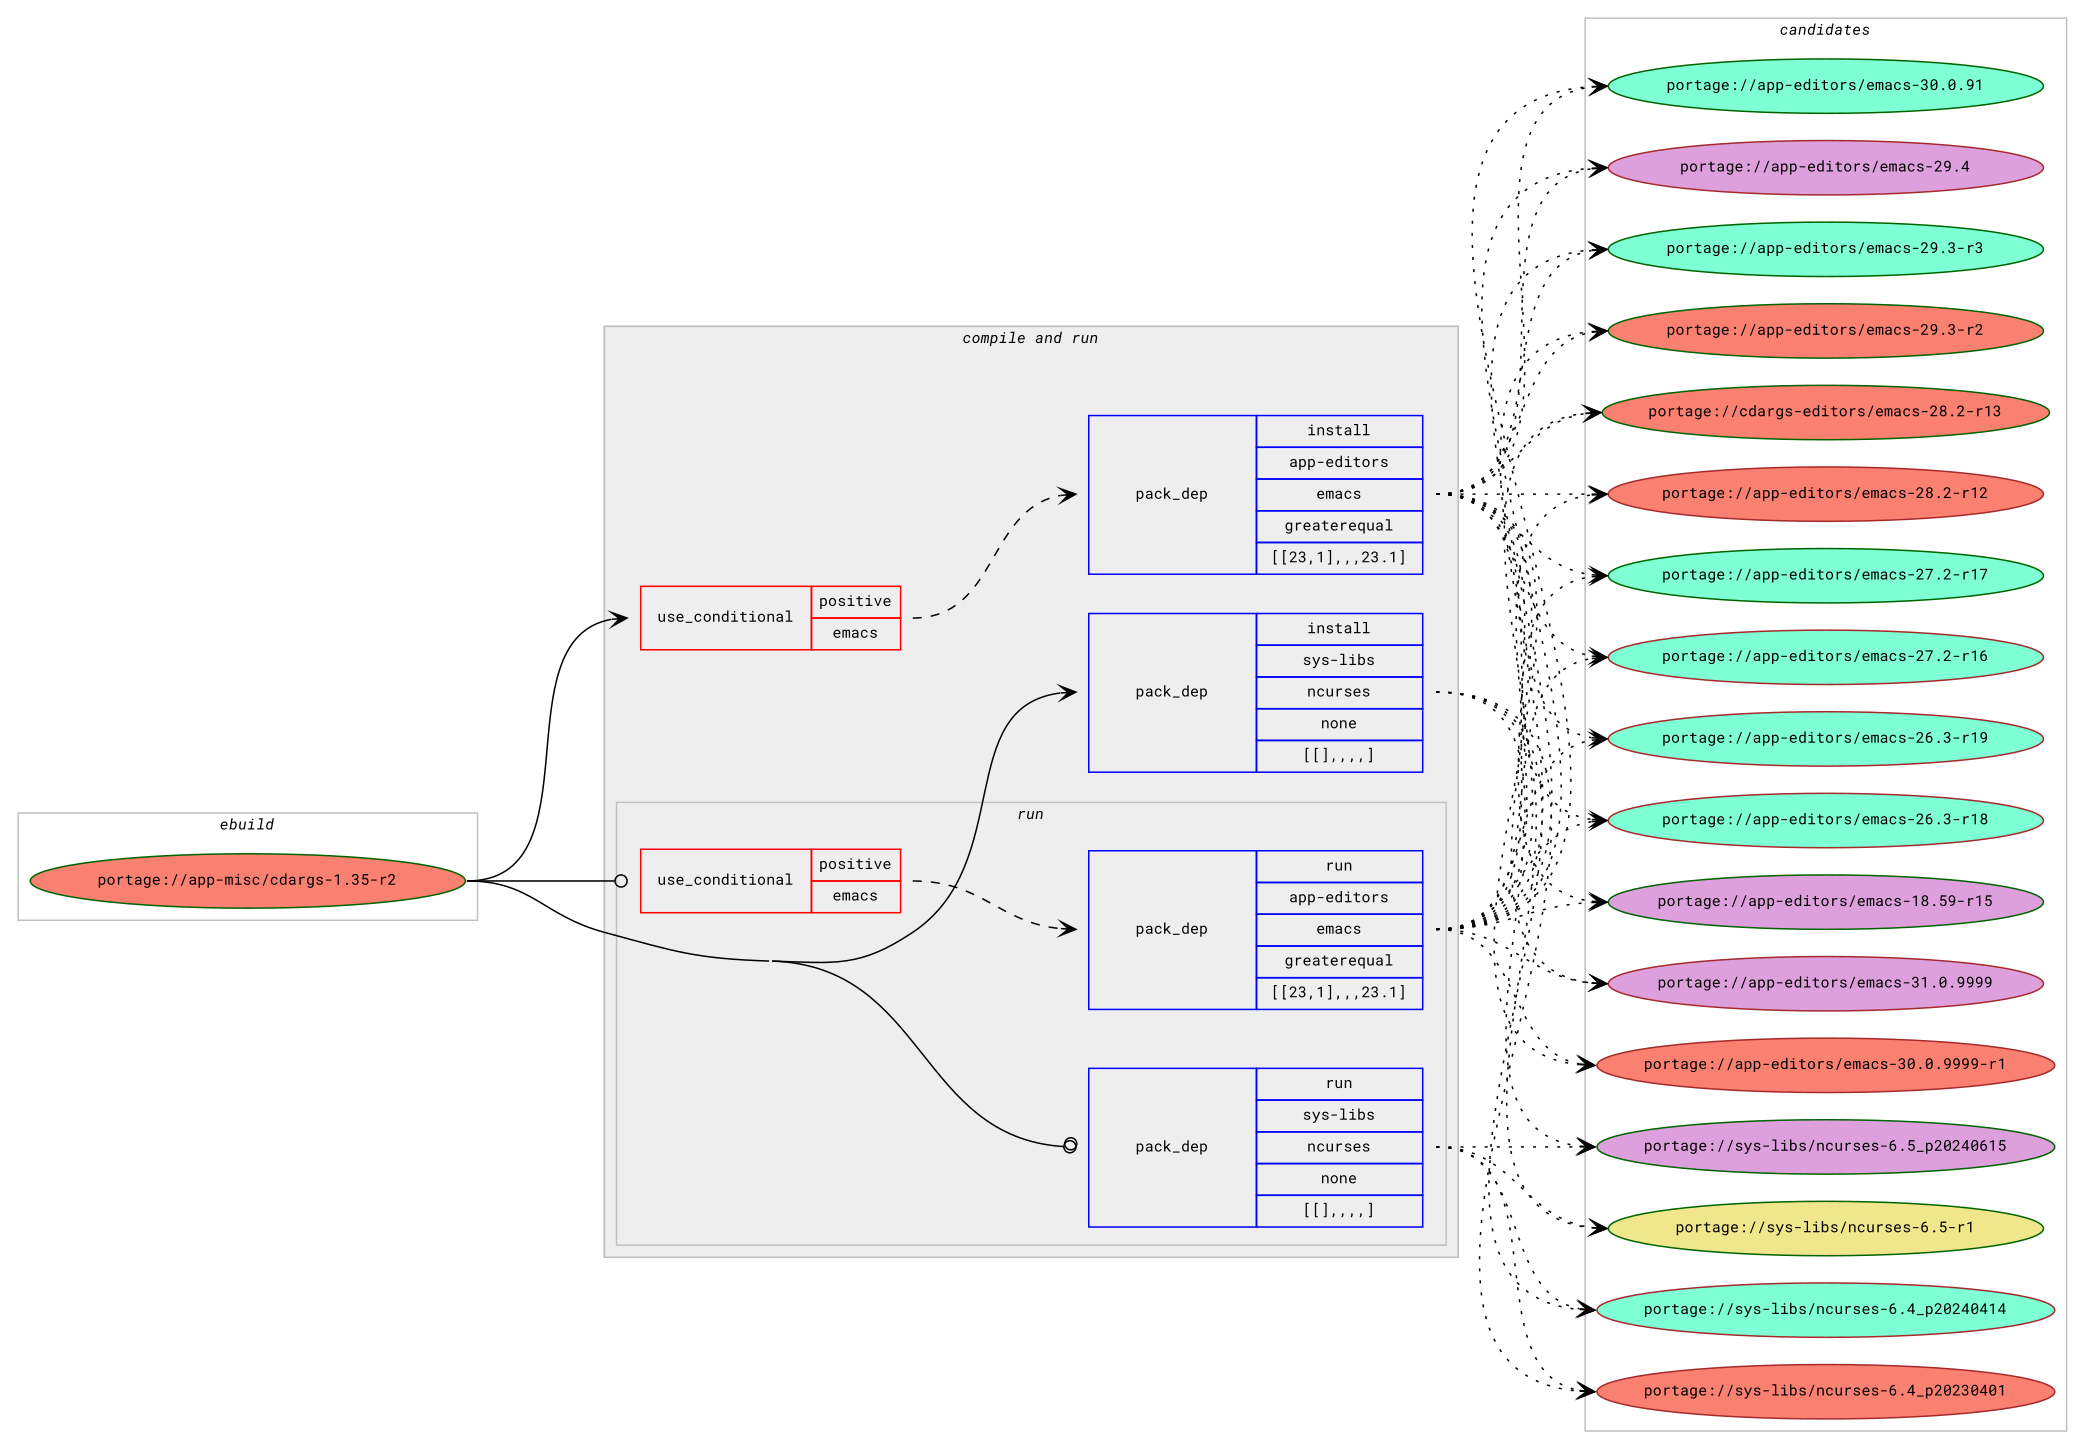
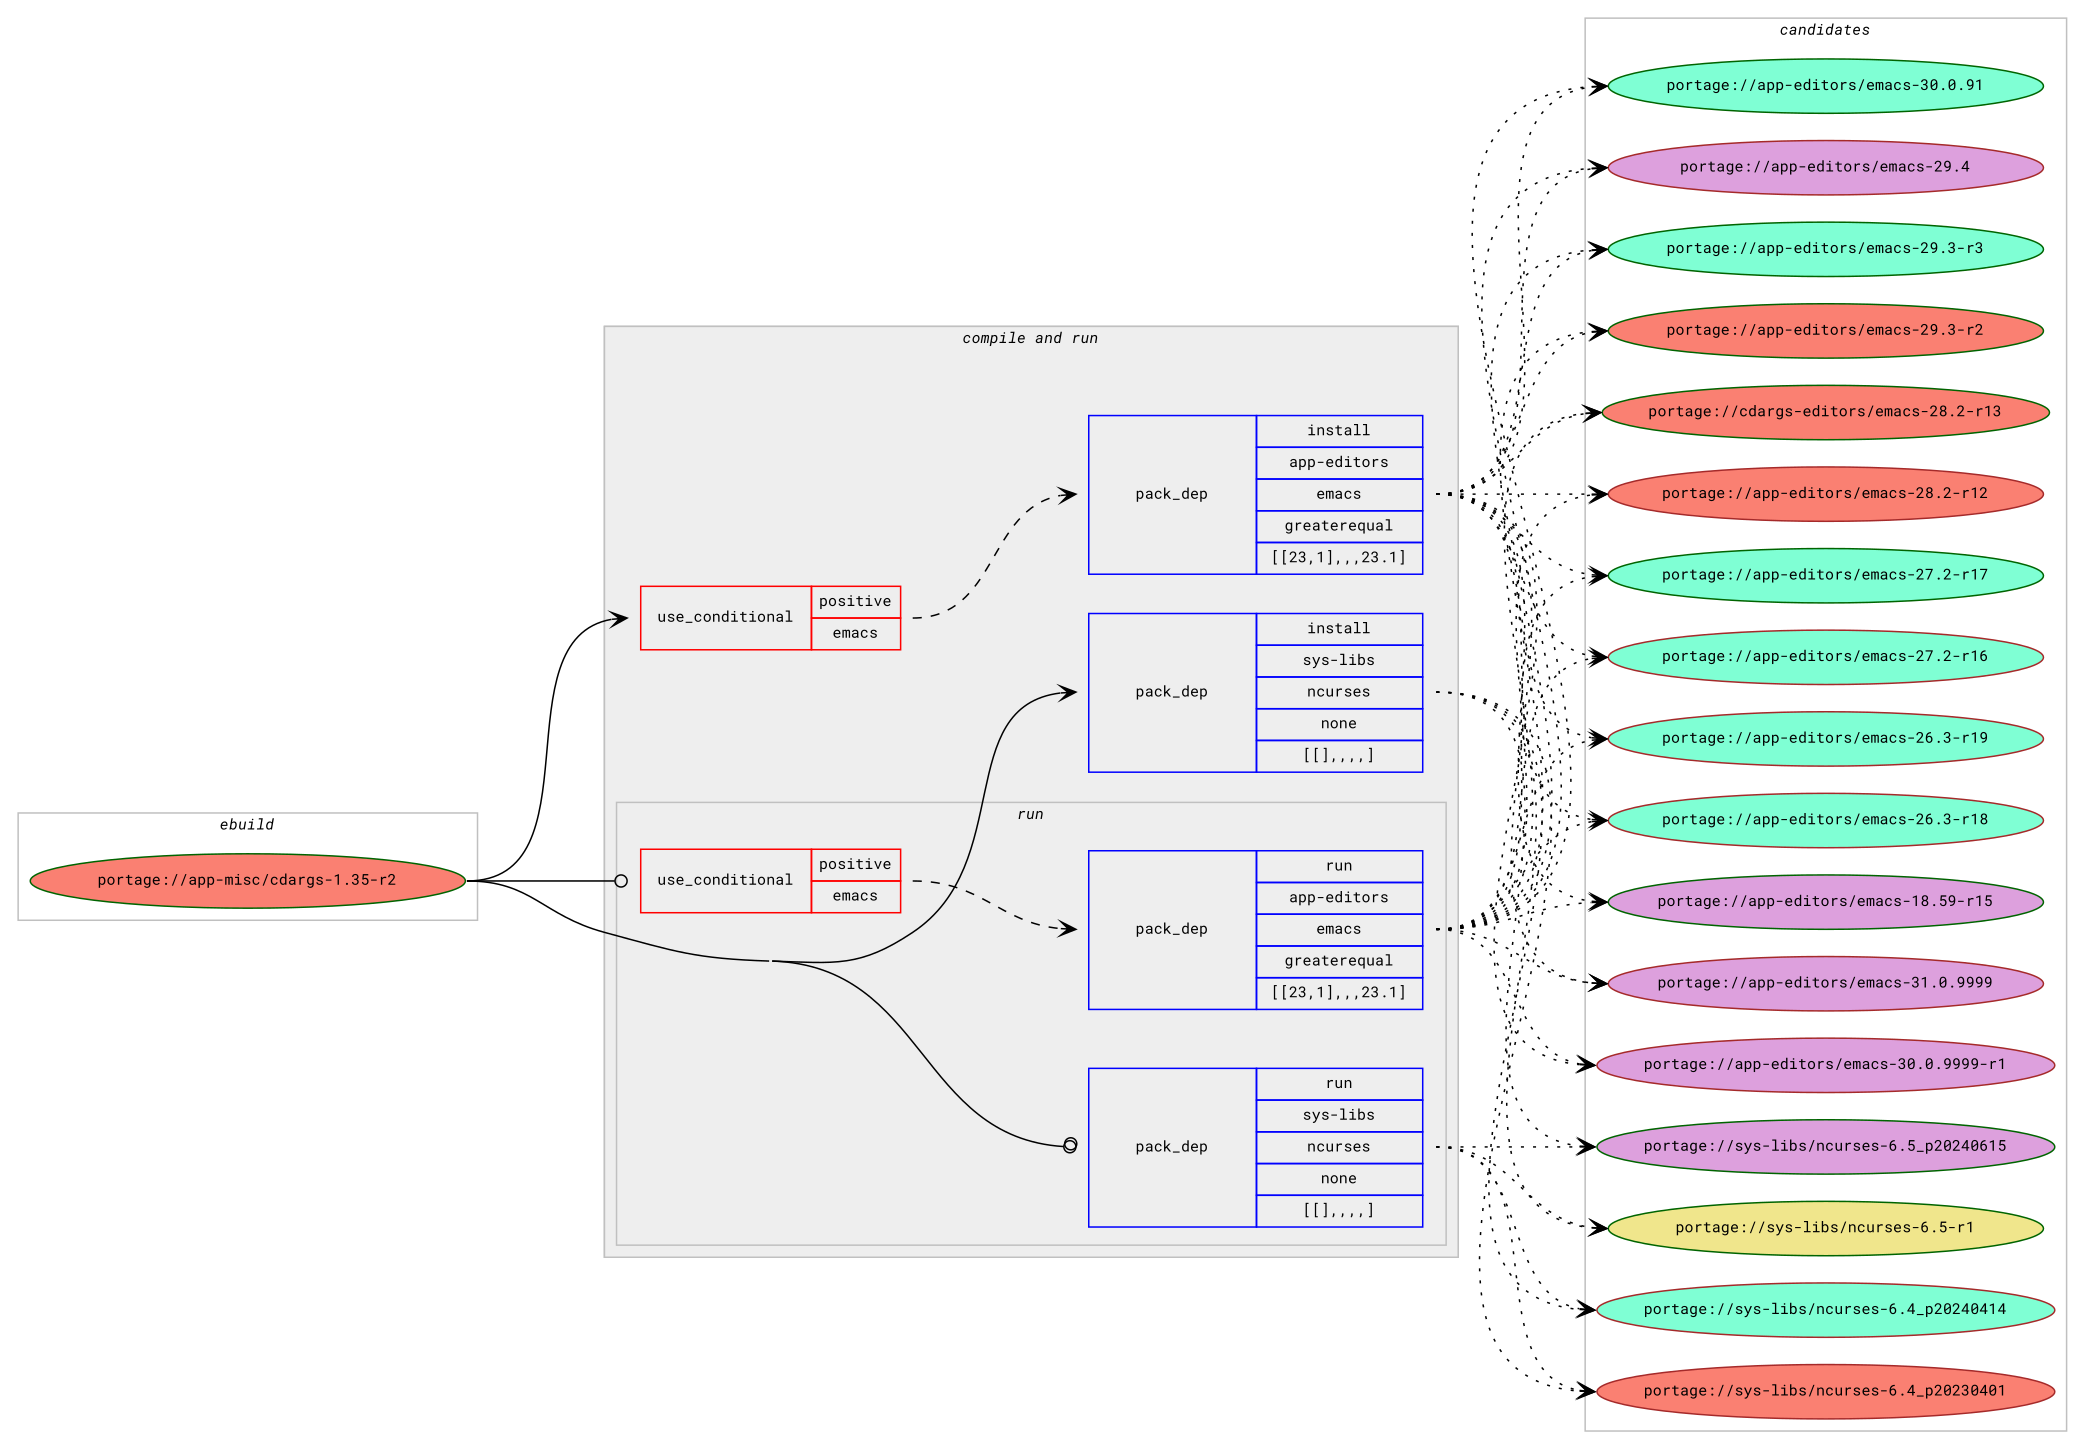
(1826, 1065) -> (1826, 1065)
